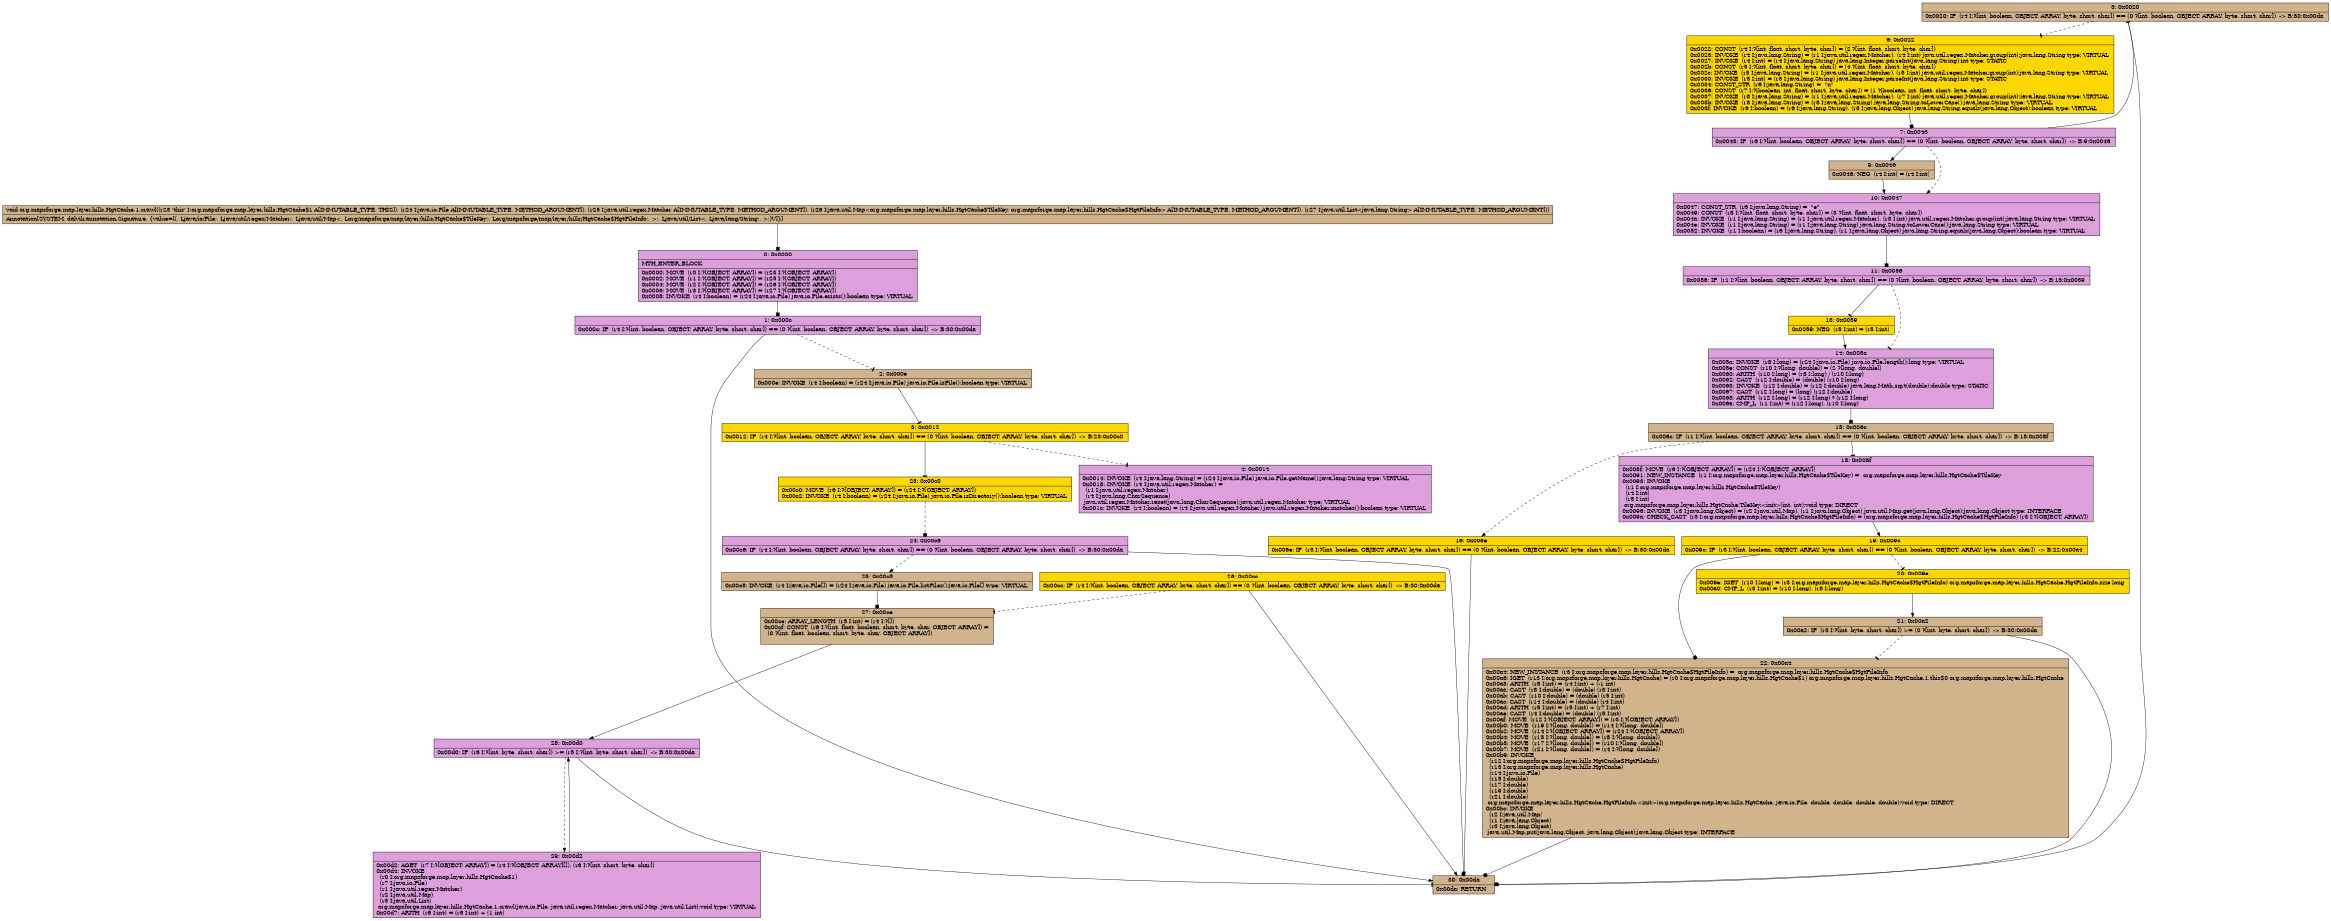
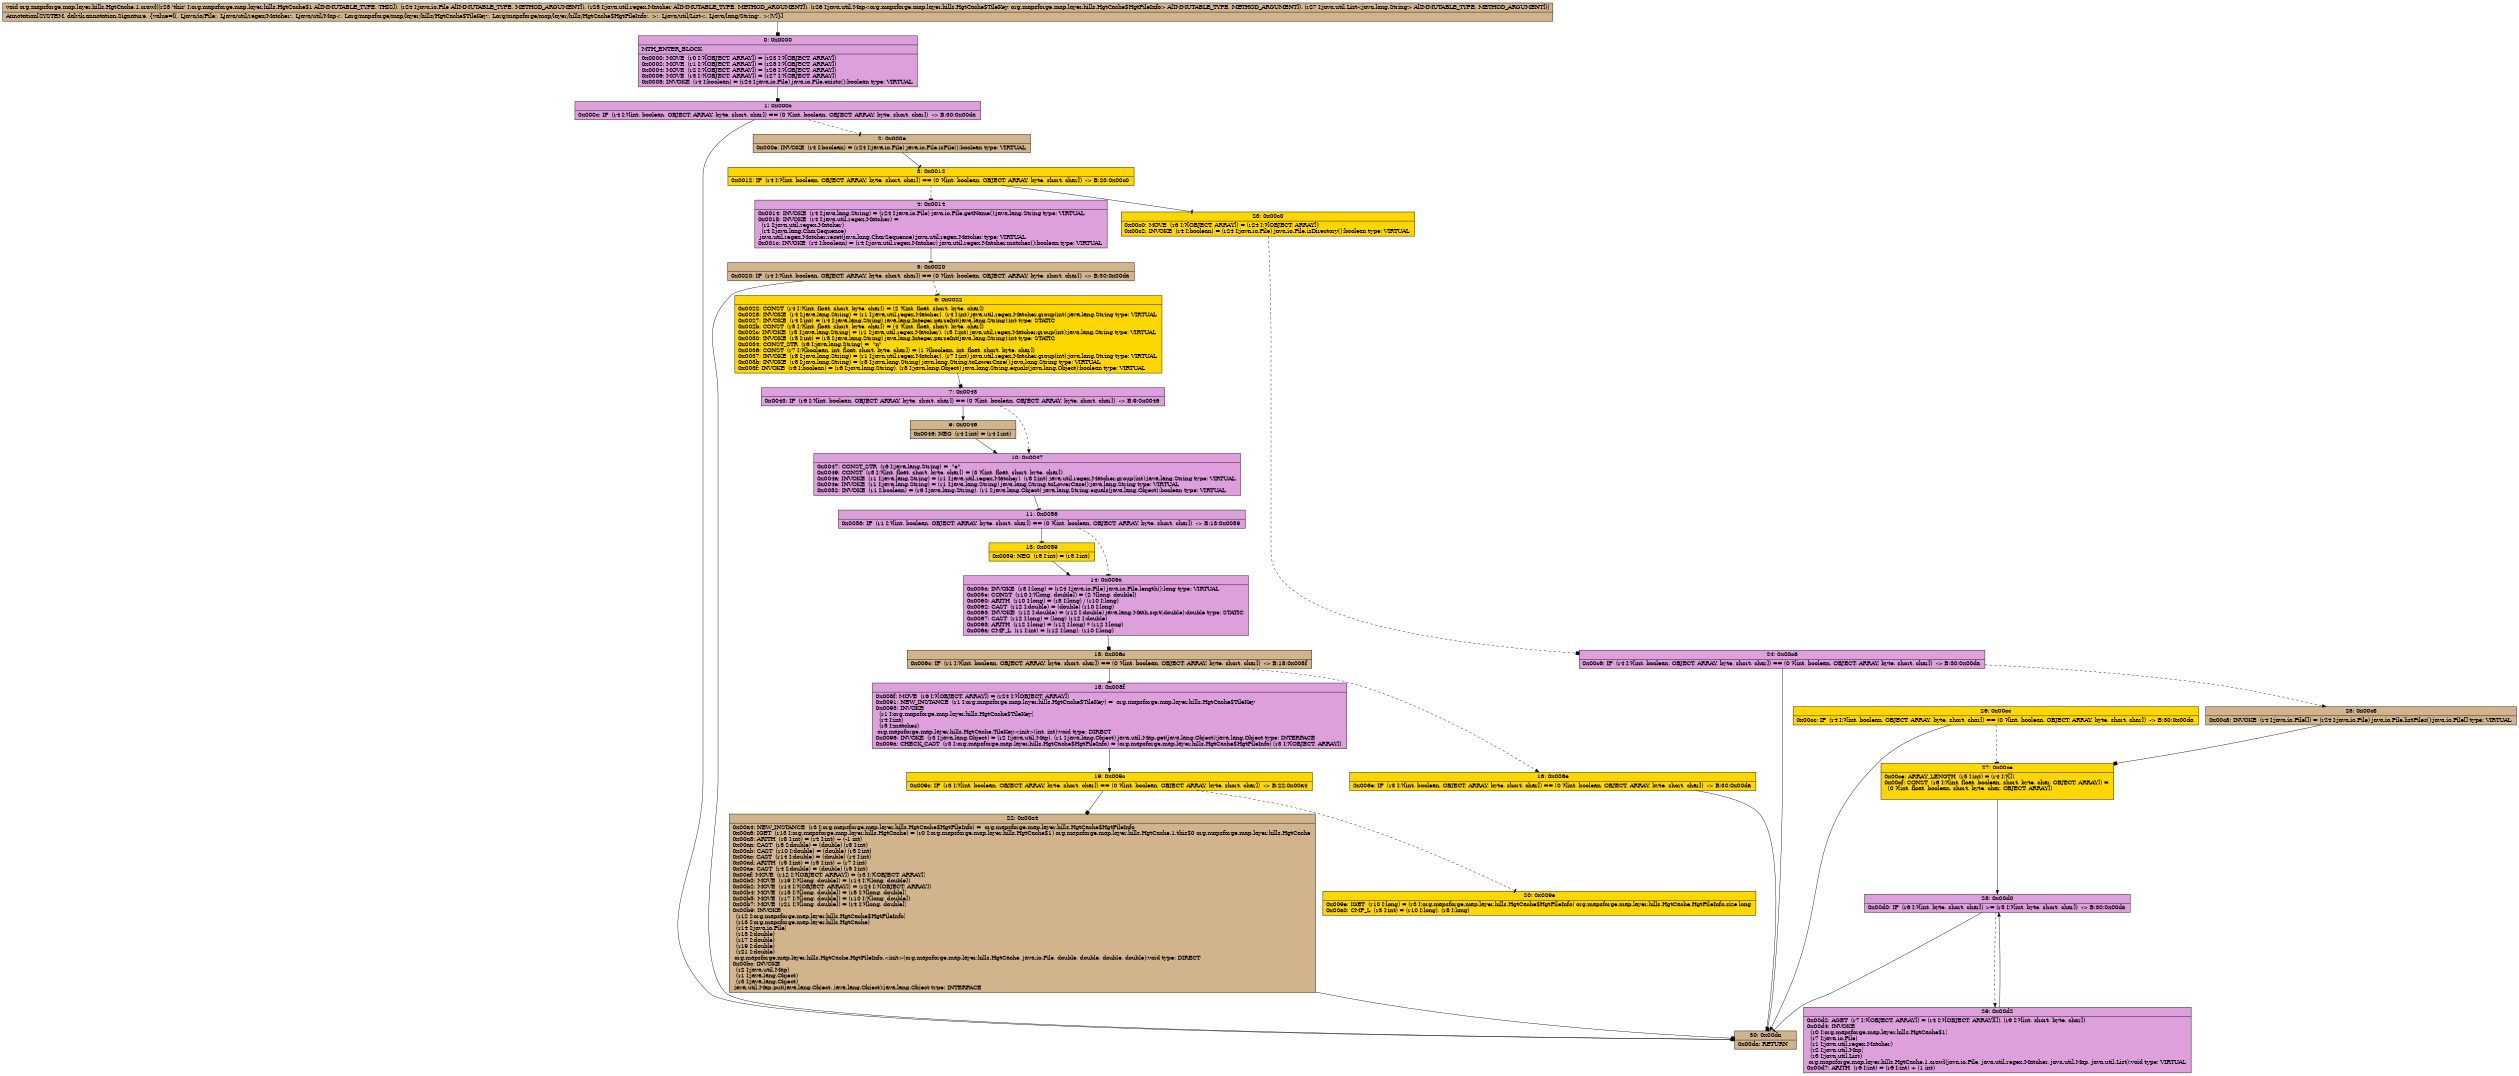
(2124, 105) -> (931, 254)
(1887, 249) -> (1036, 502)
(1636, 499) -> (897, 726)
(877, 626) -> (1997, 781)
(1913, 626) -> none
